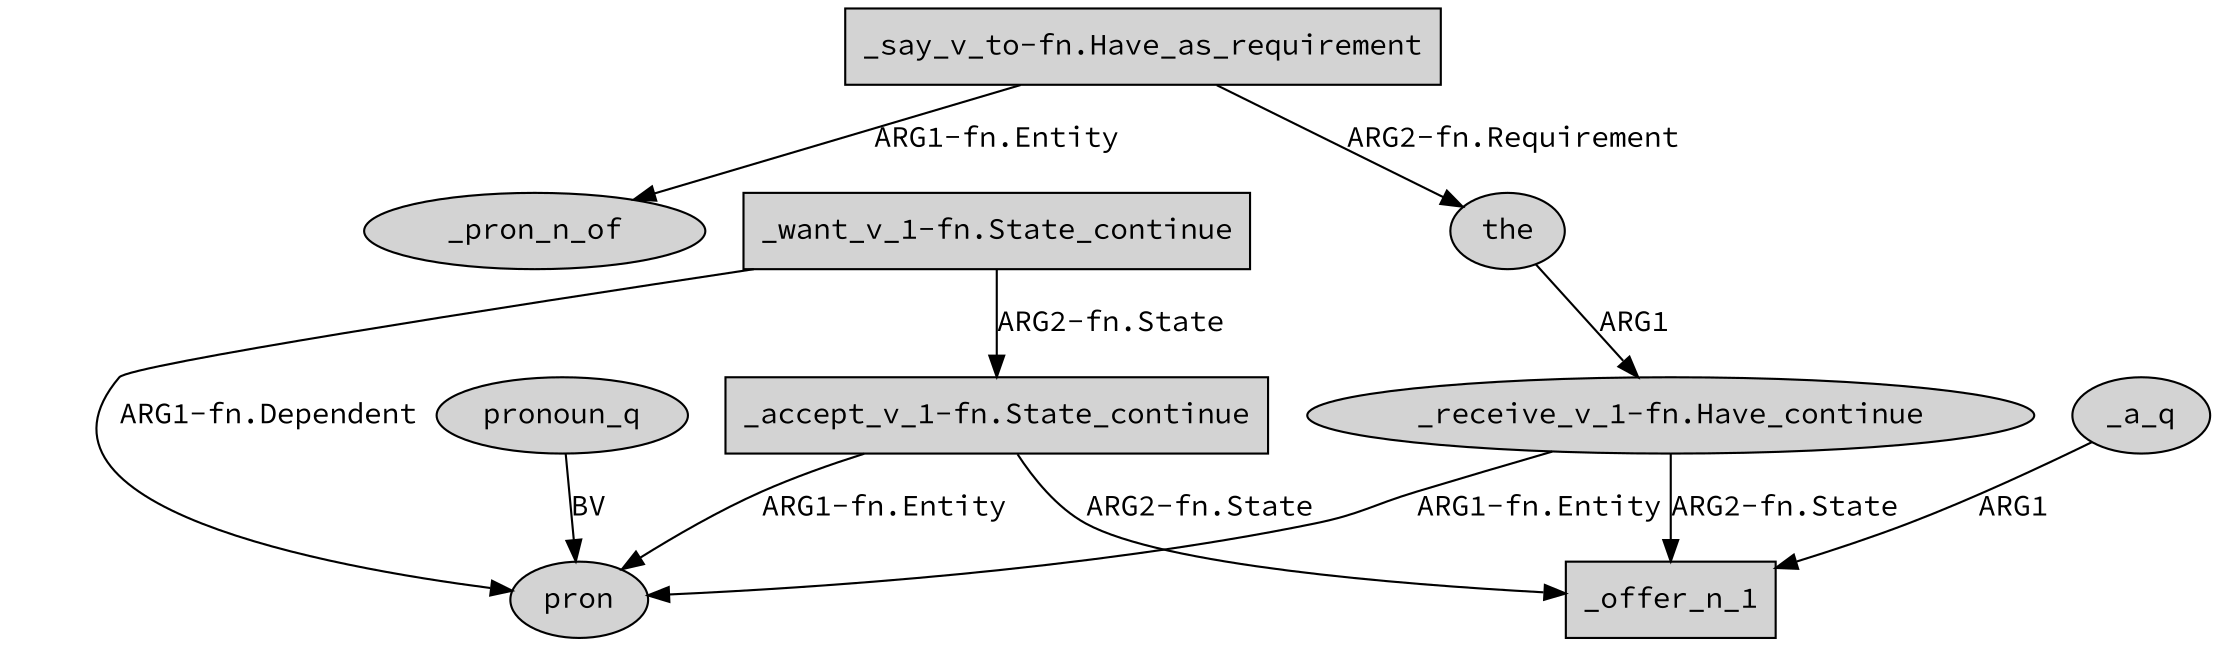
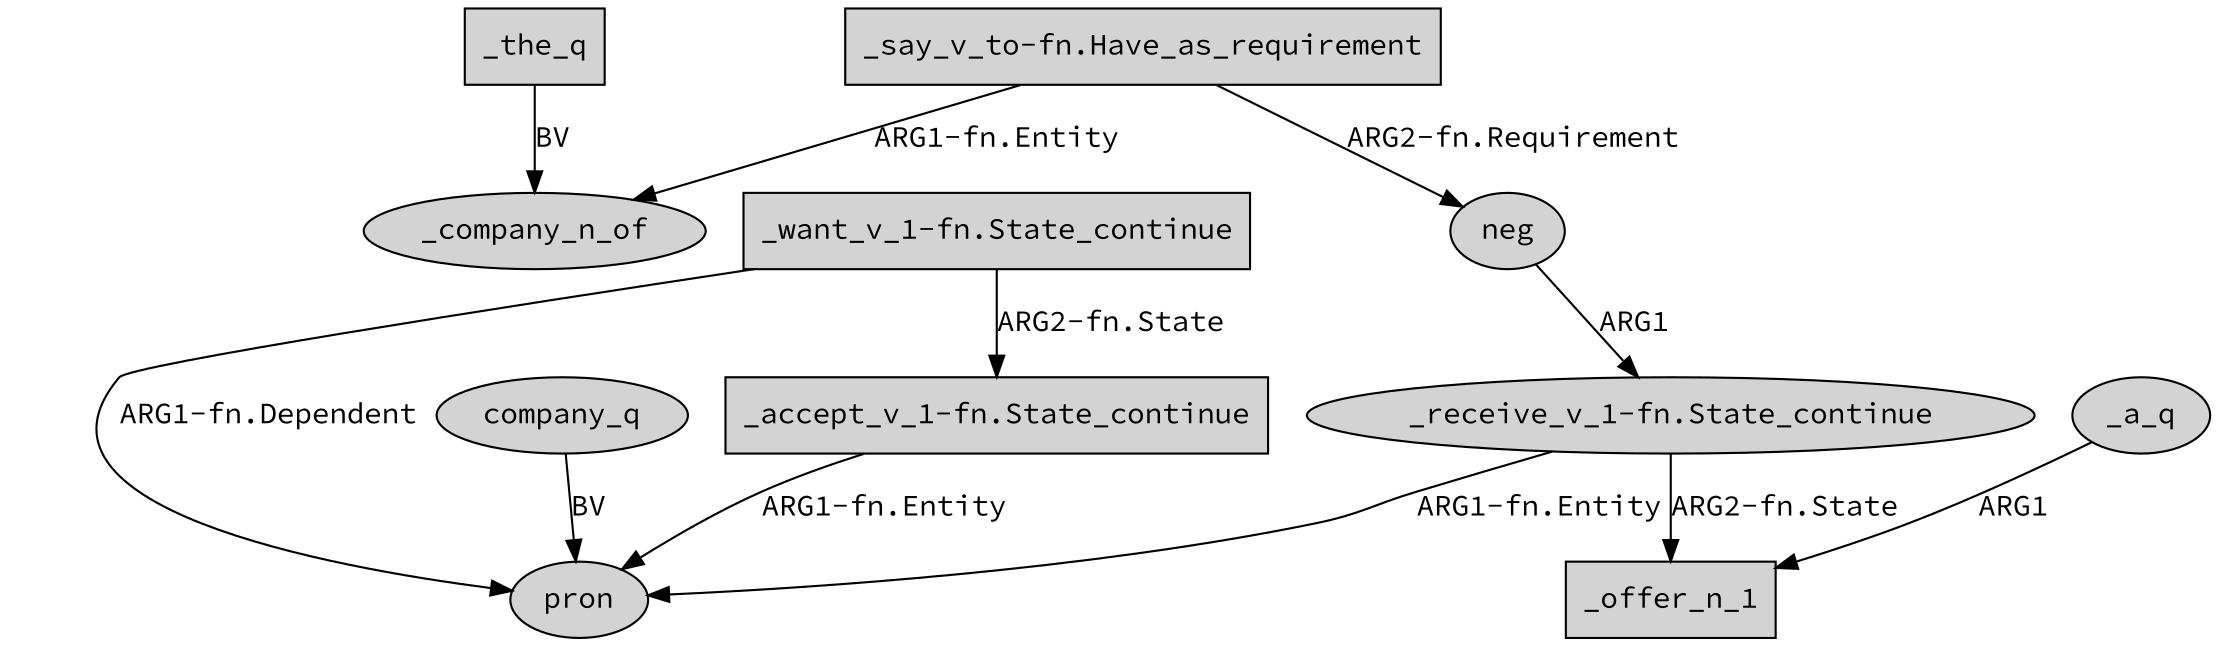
none -> (535, 47)
(535, 231) -> (535, 231)
(1508, 231) -> (1508, 231)
(562, 415) -> (562, 415)
(1671, 415) -> (1671, 415)
(1263, 567) -> none
